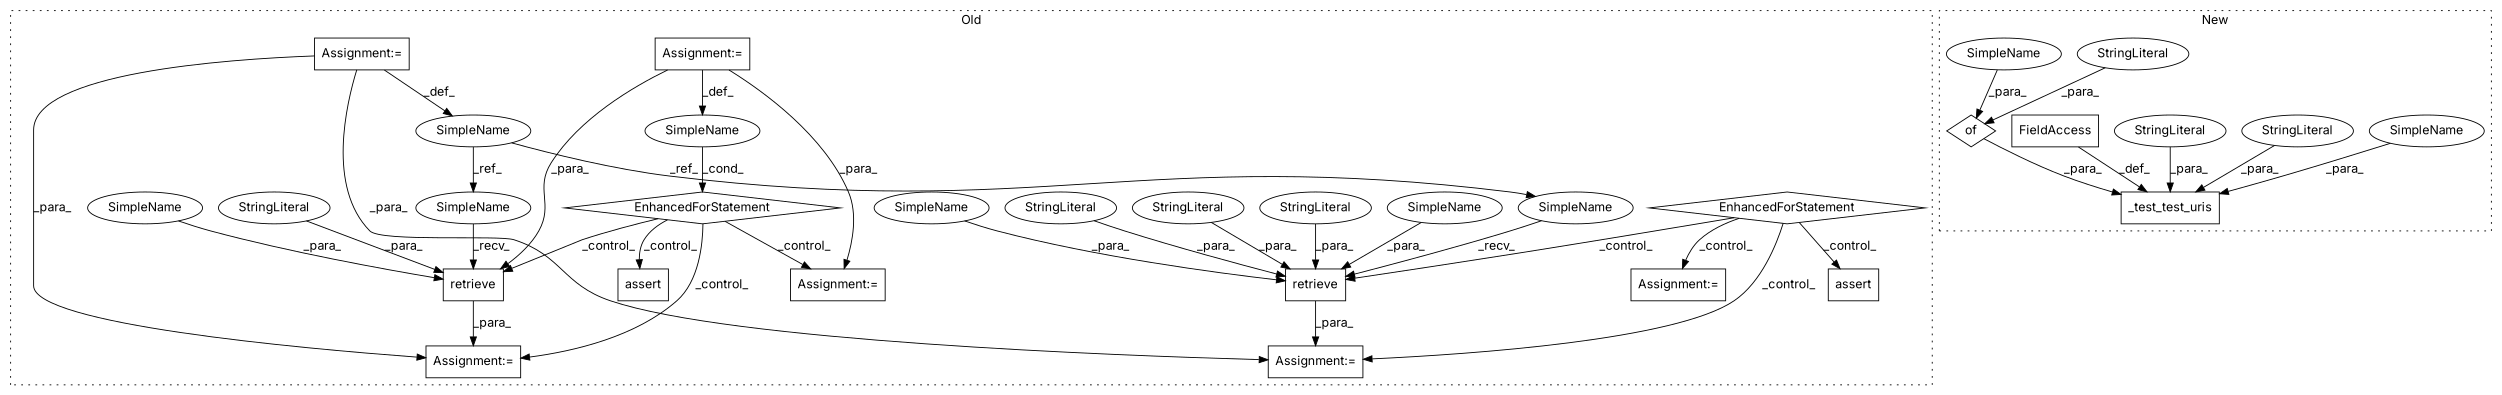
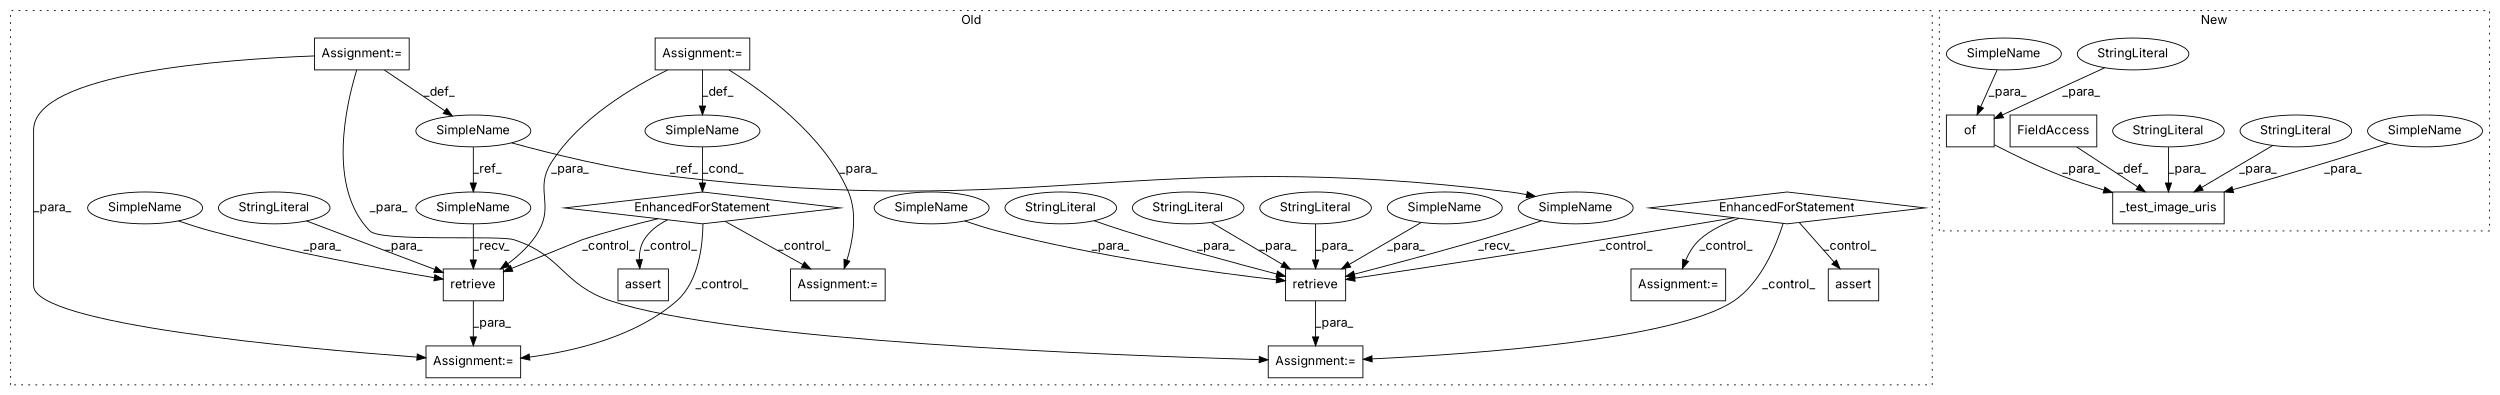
(1971, 131) -> (1970, 131)
(2170, 208) -> (2168, 208)
